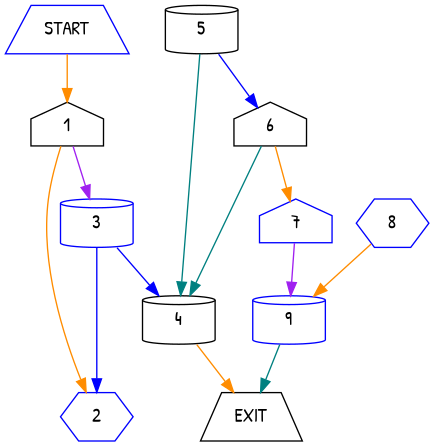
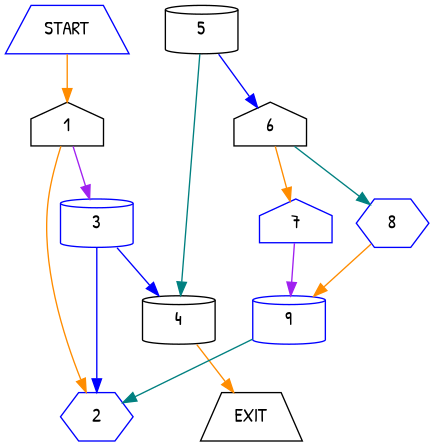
(229, 215) -> (327, 171)
(273, 362) -> (194, 368)
